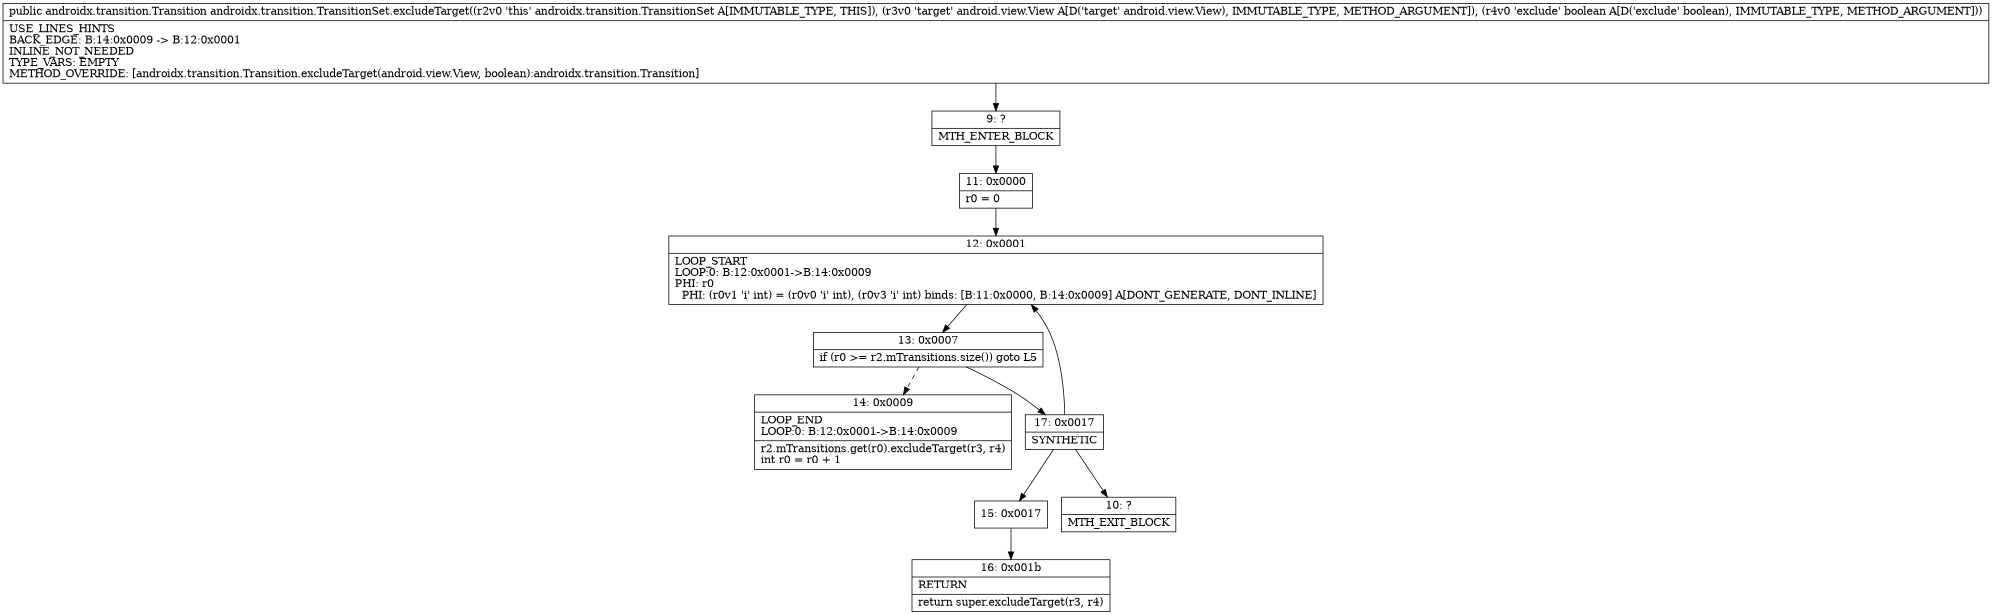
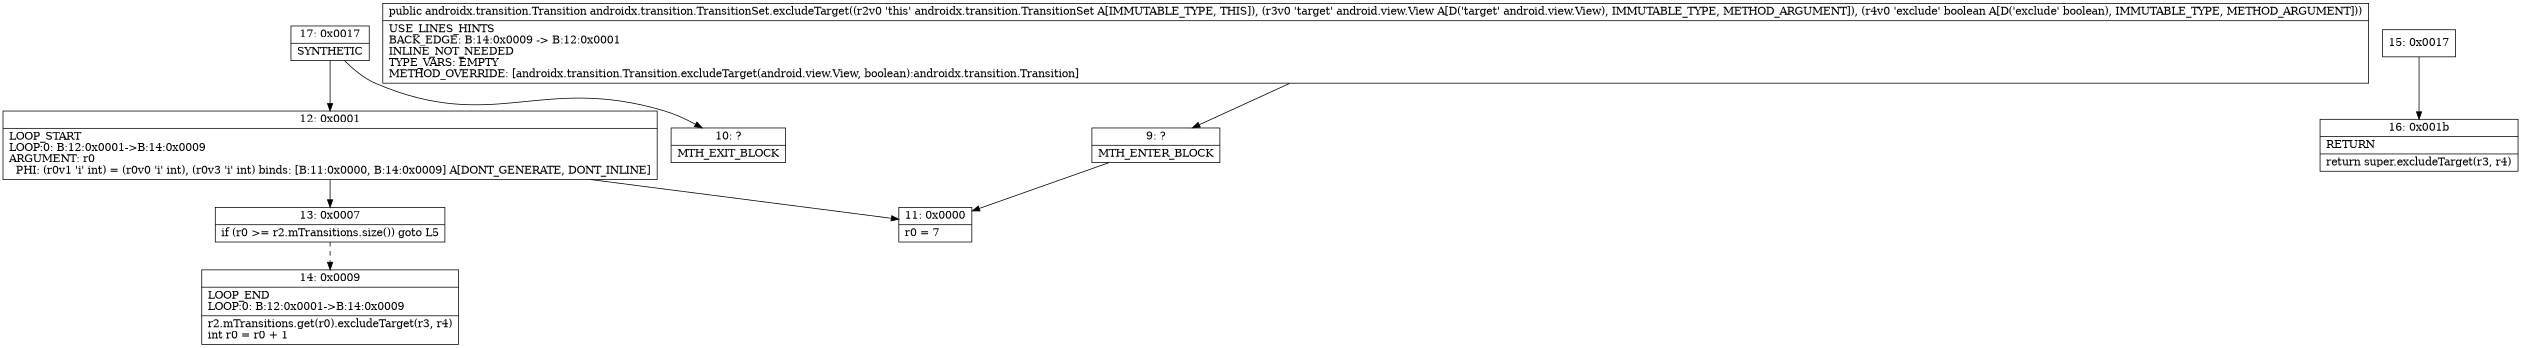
(983, 199) -> (922, 233)
(996, 218) -> (741, 199)
(696, 284) -> (54, 159)
(1004, 386) -> none
(1039, 472) -> none
